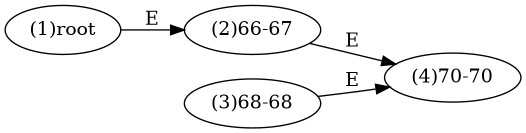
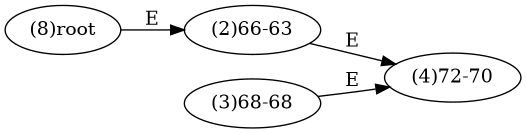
(63, 30) -> (63, 30)
(253, 30) -> (253, 30)
(453, 78) -> (453, 78)
